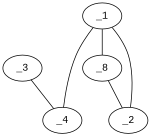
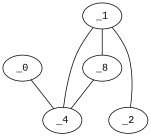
(22, 68) -> (22, 68)
(115, 94) -> (82, 94)
